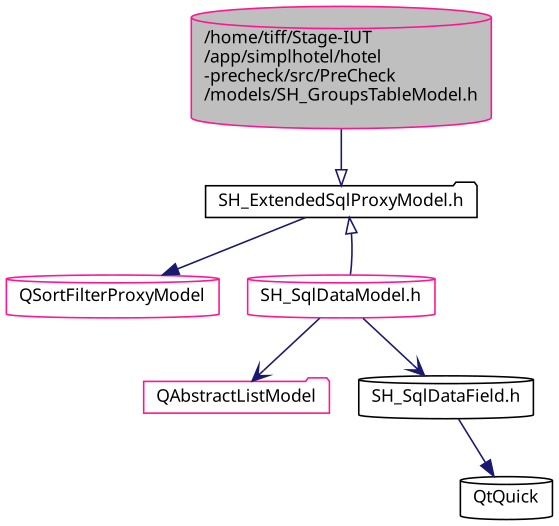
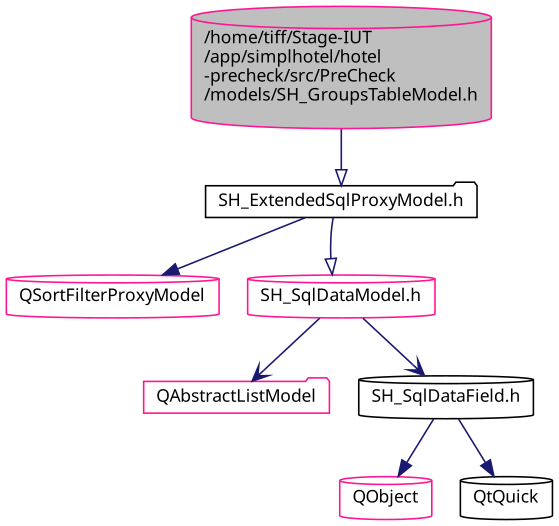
(352, 254) -> (331, 238)
none -> (386, 498)
